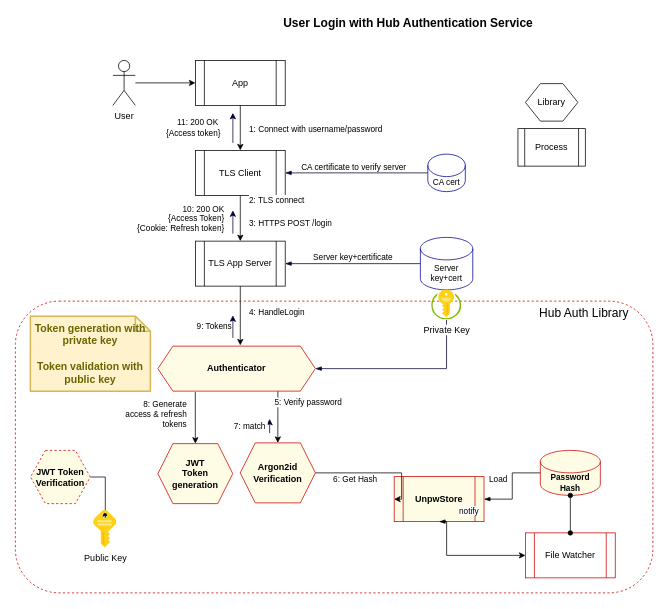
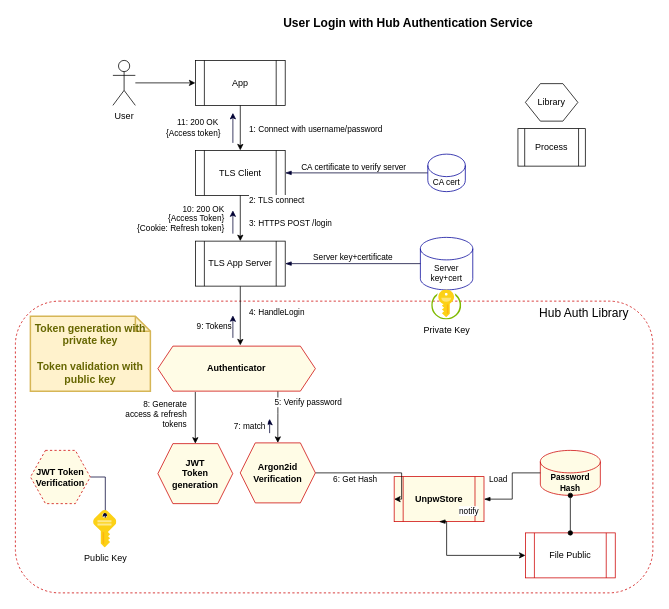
(408, 369) -> none
(570, 555) -> (570, 555)
